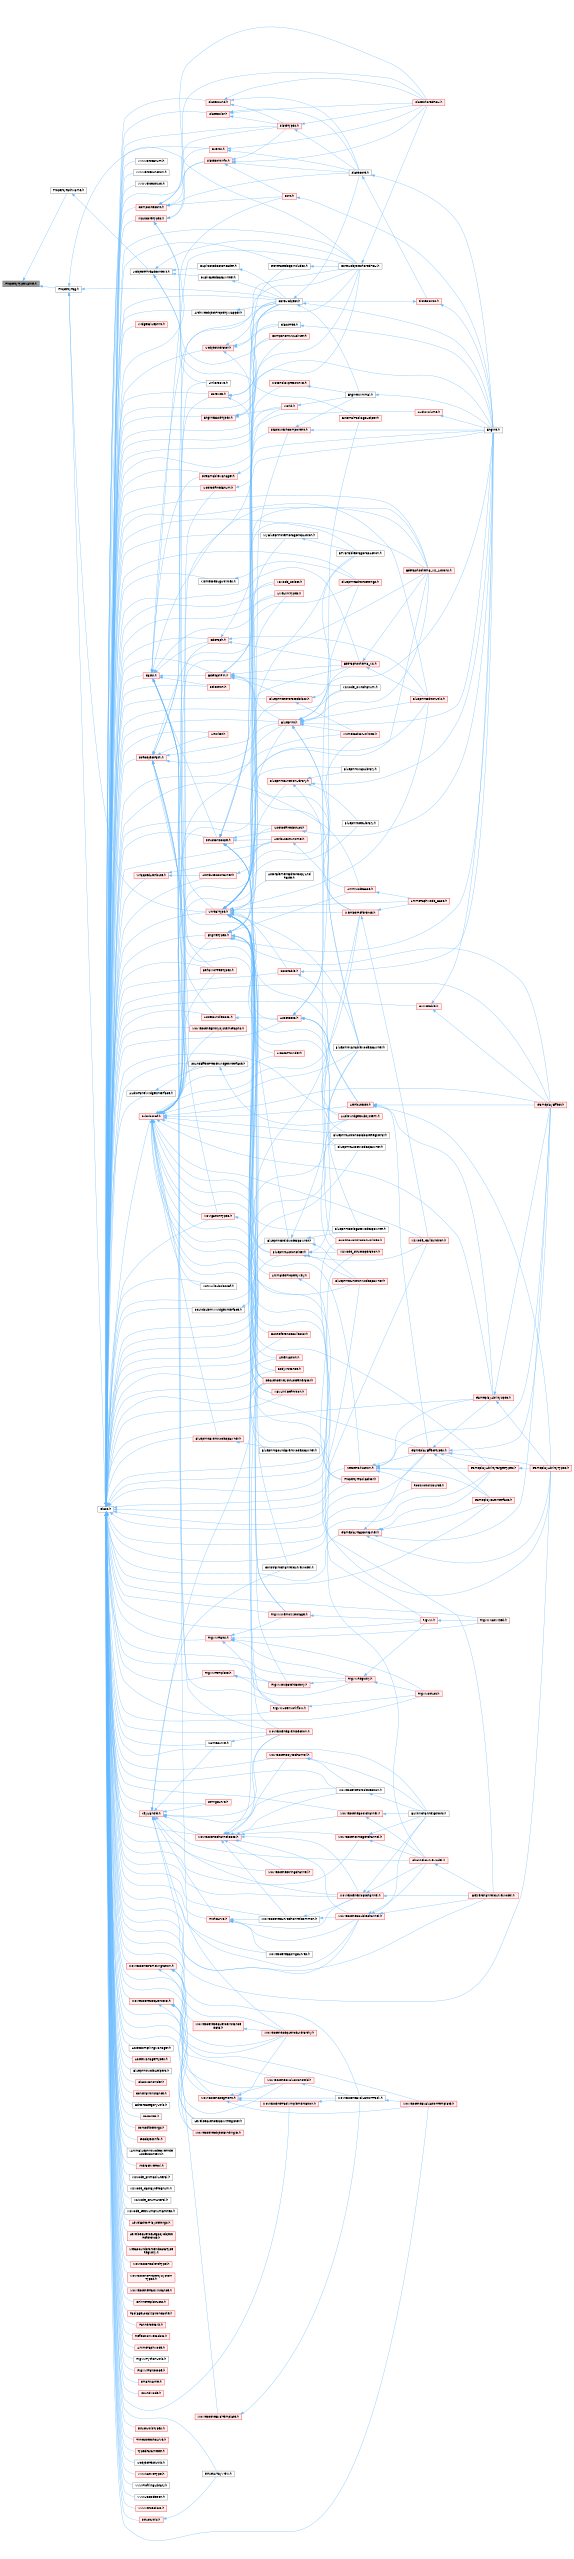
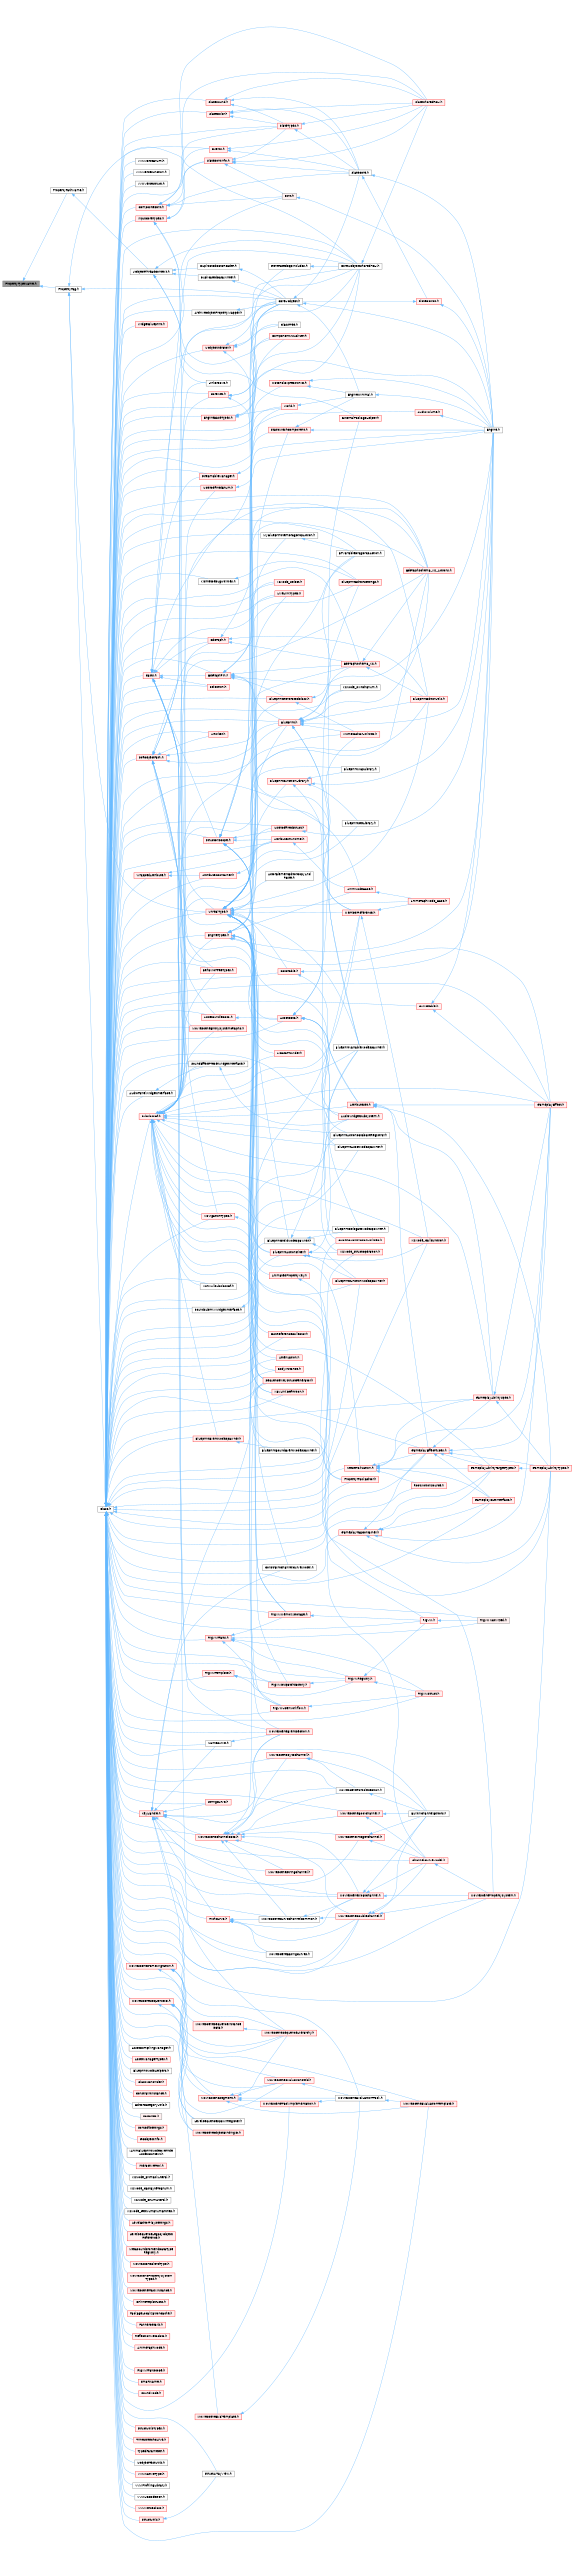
(289, 196) -> (289, 196)
(422, 342) -> (409, 383)
(112, 801) -> none
(493, 1896) -> (493, 1896)
(151, 2359) -> none
